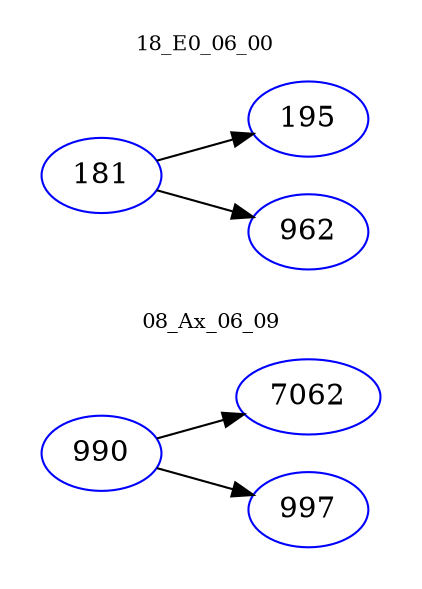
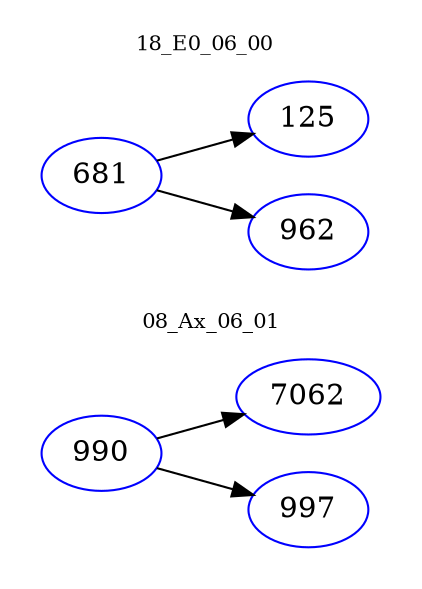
(308, 119) -> (308, 119)
(102, 175) -> (102, 175)
(211, 323) -> (211, 323)
